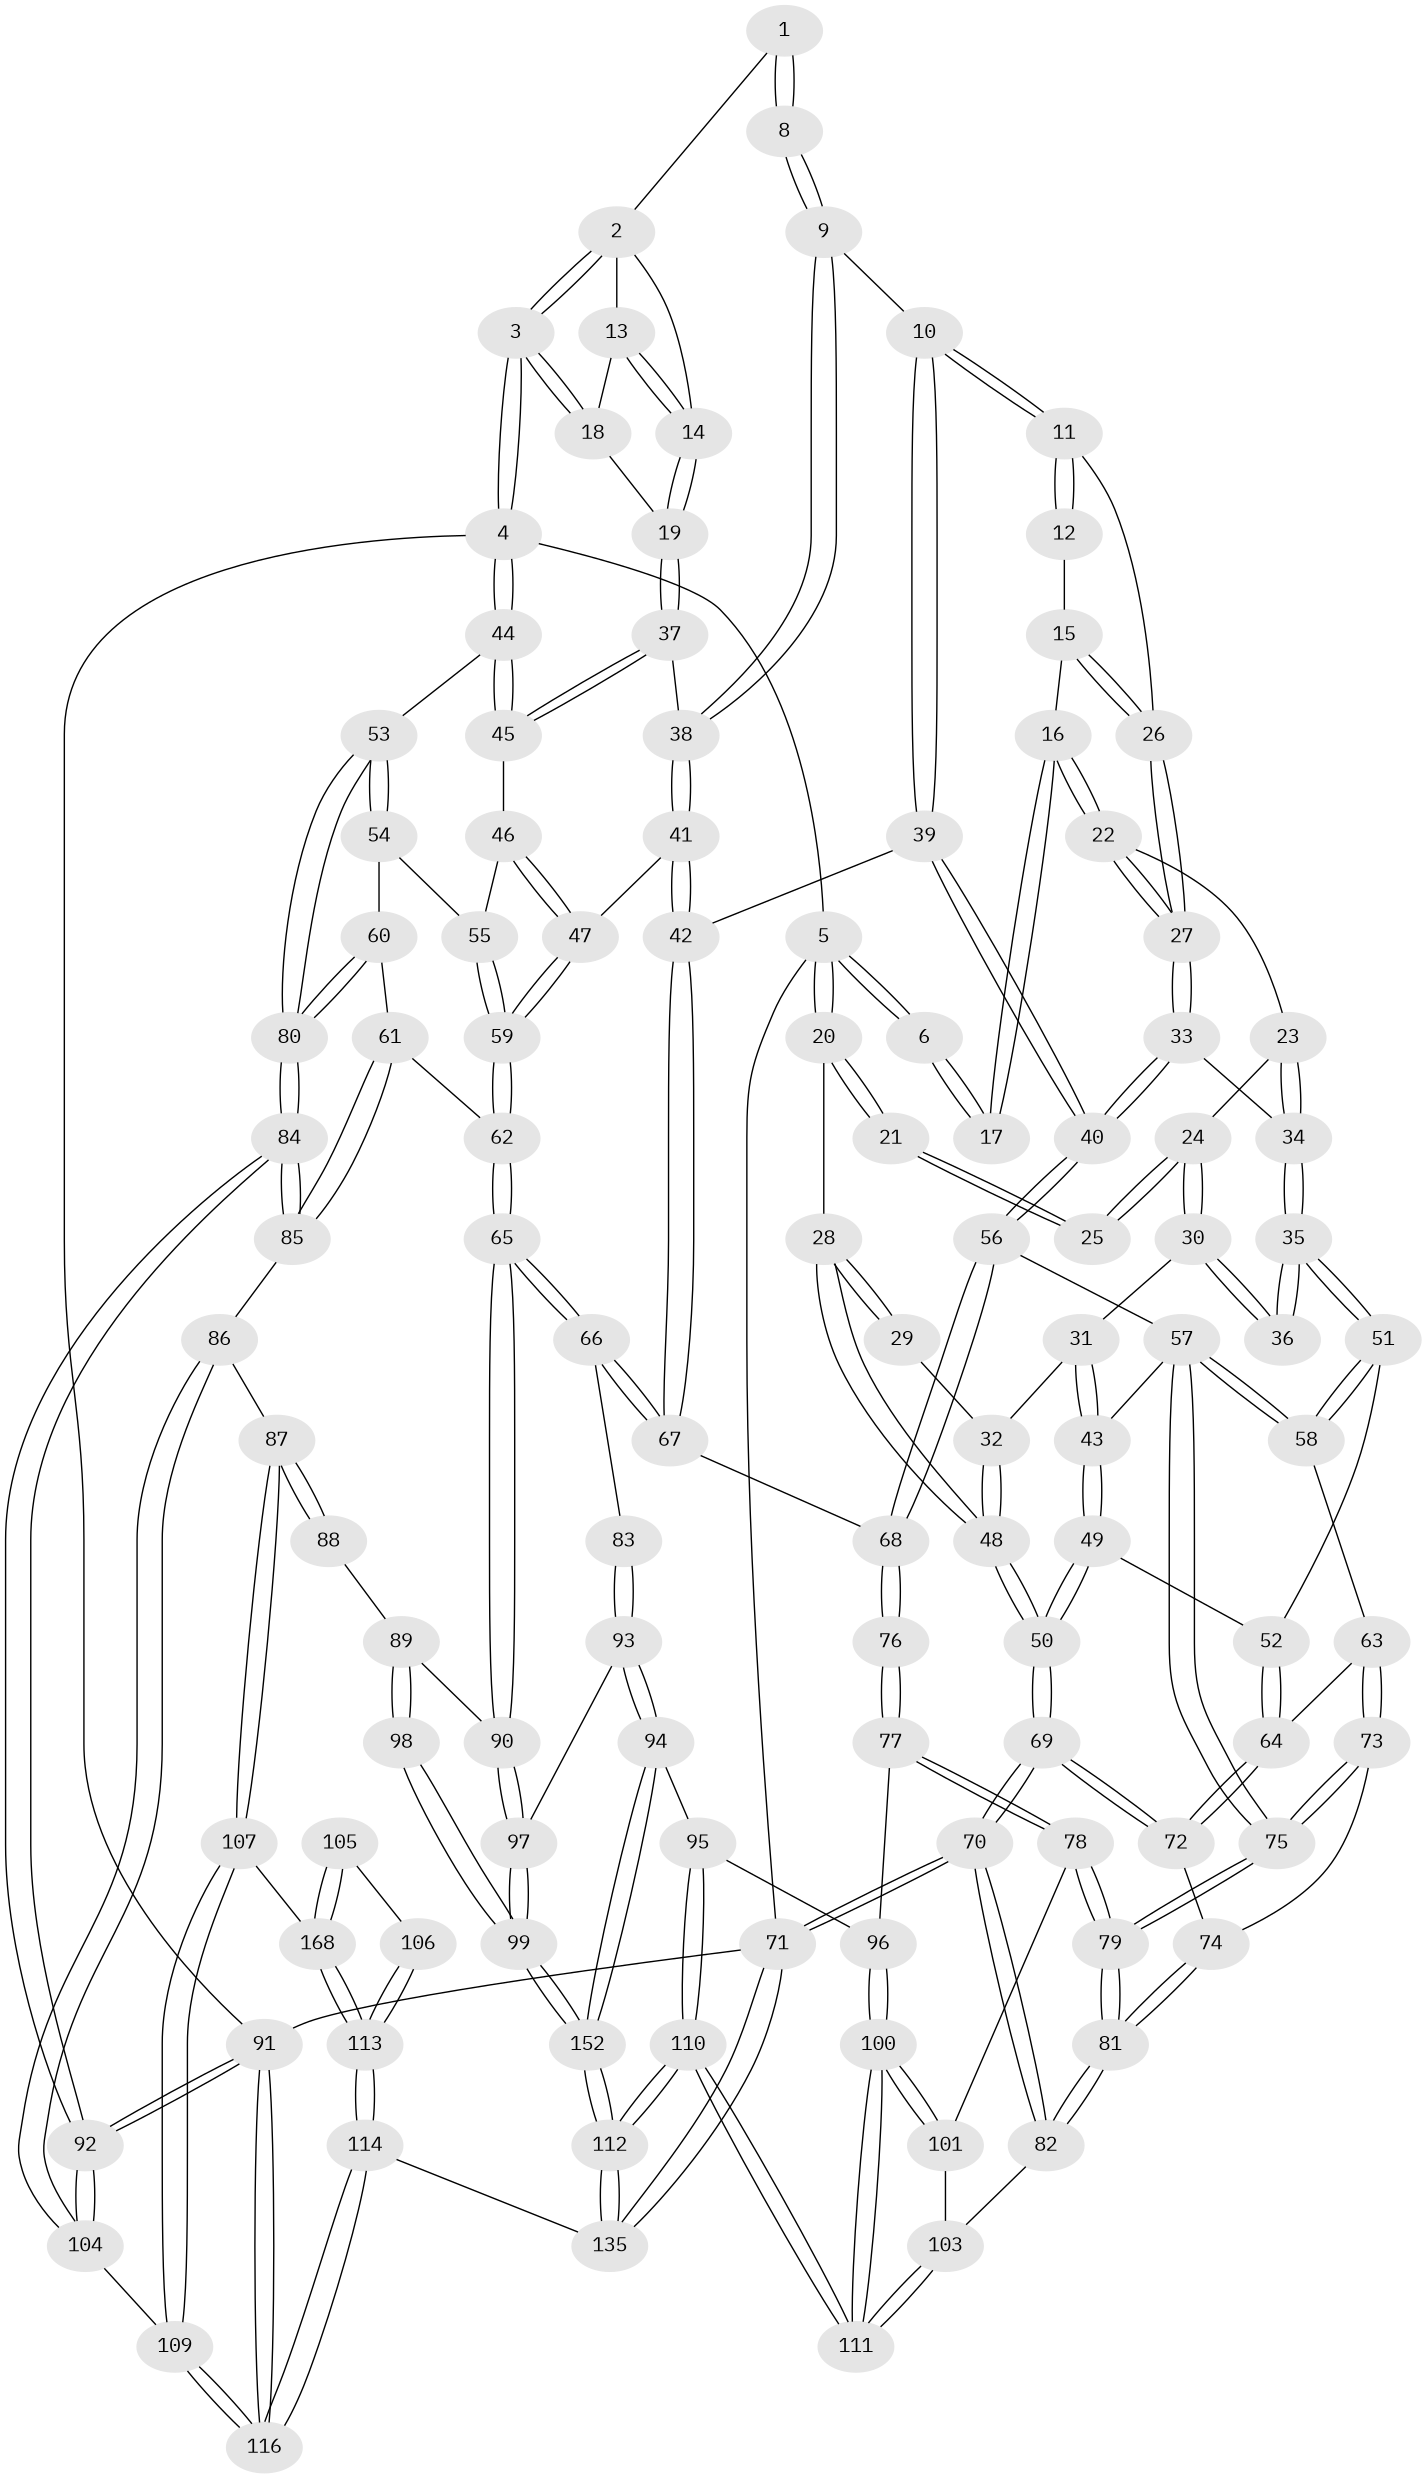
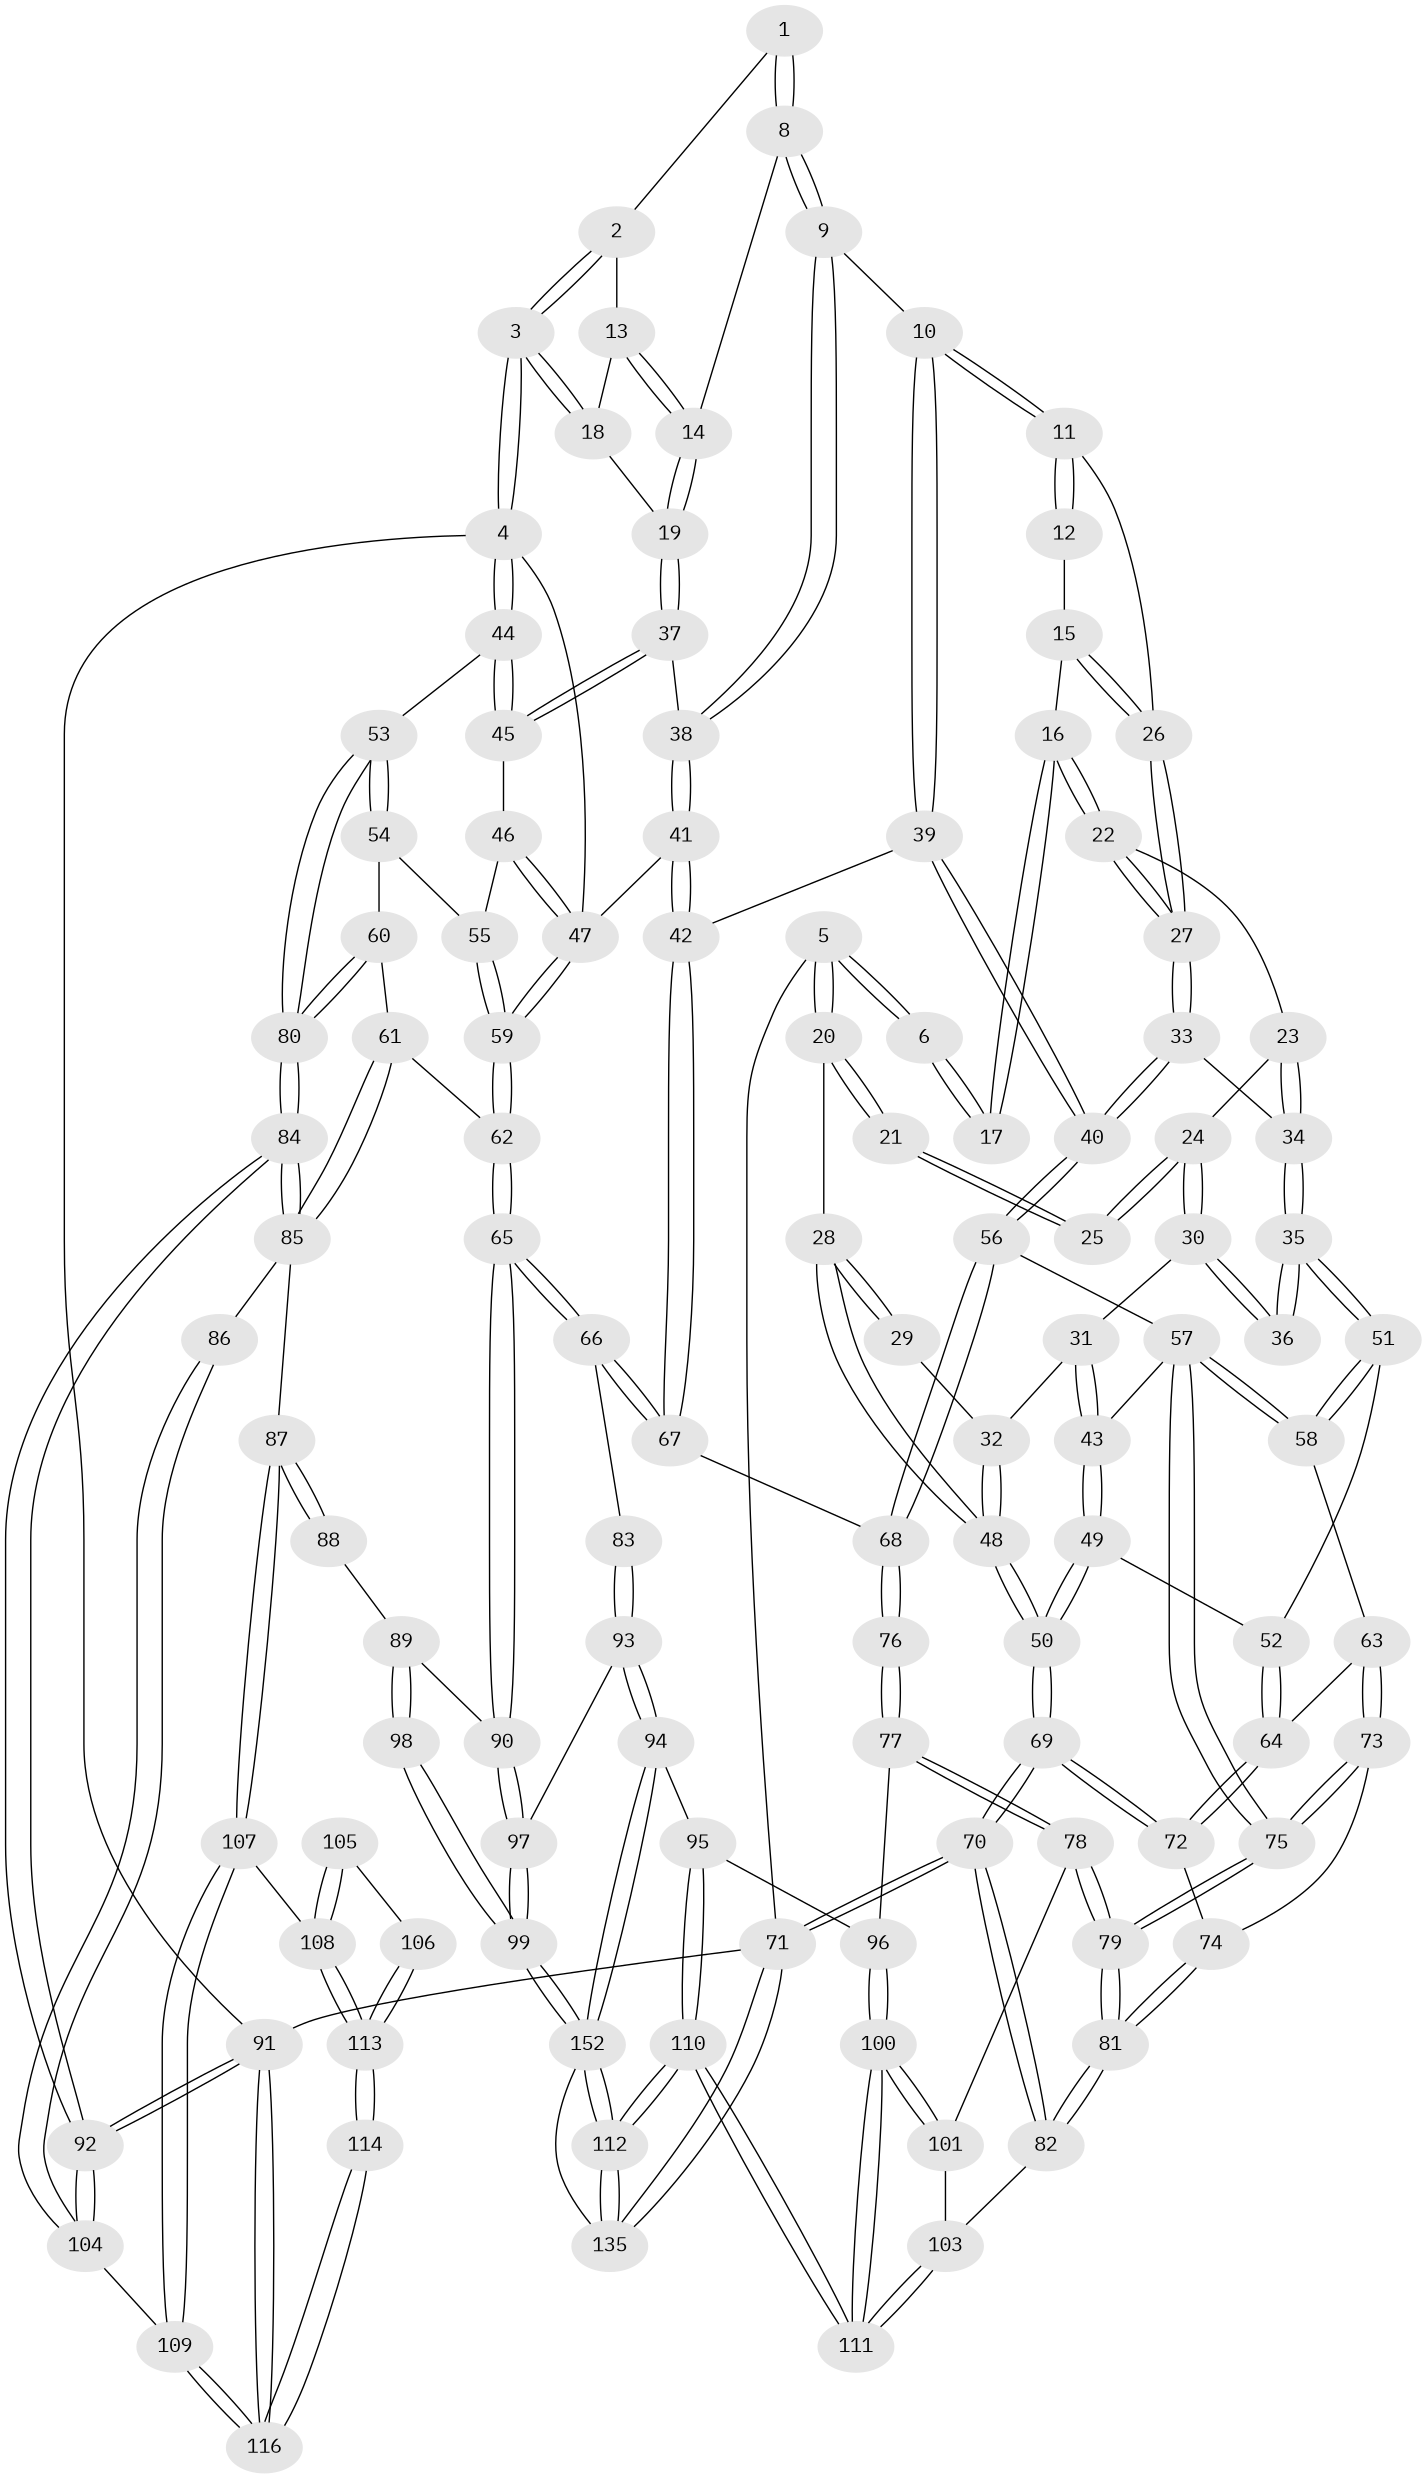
(674, 327) -> (739, 283)
(745, 640) -> (579, 729)
(248, 1390) -> (285, 1340)
(317, 1944) -> (317, 1944)
(487, 2196) -> (556, 2149)
